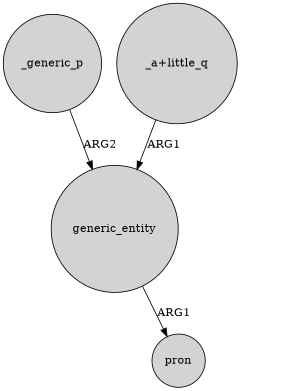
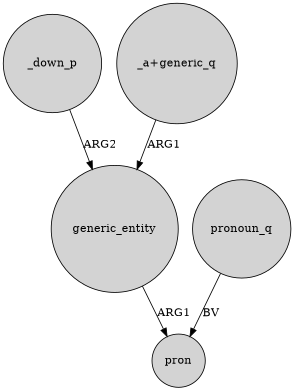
(52, 64) -> (52, 64)
(177, 64) -> (177, 64)
none -> (242, 229)
